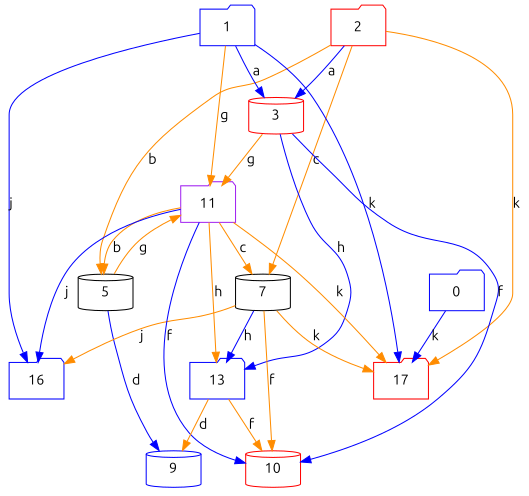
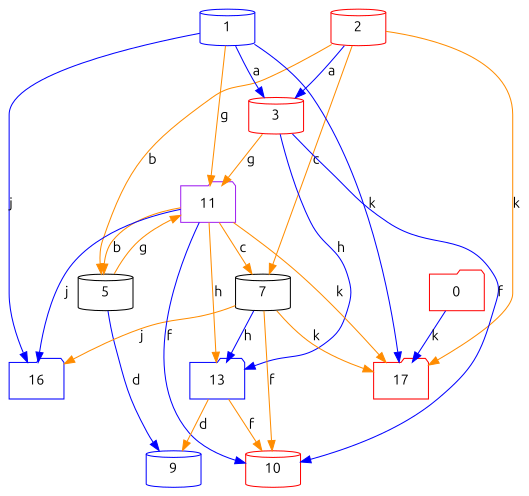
(227, 27) -> (227, 27)
(358, 27) -> (358, 27)
(457, 292) -> (457, 292)
